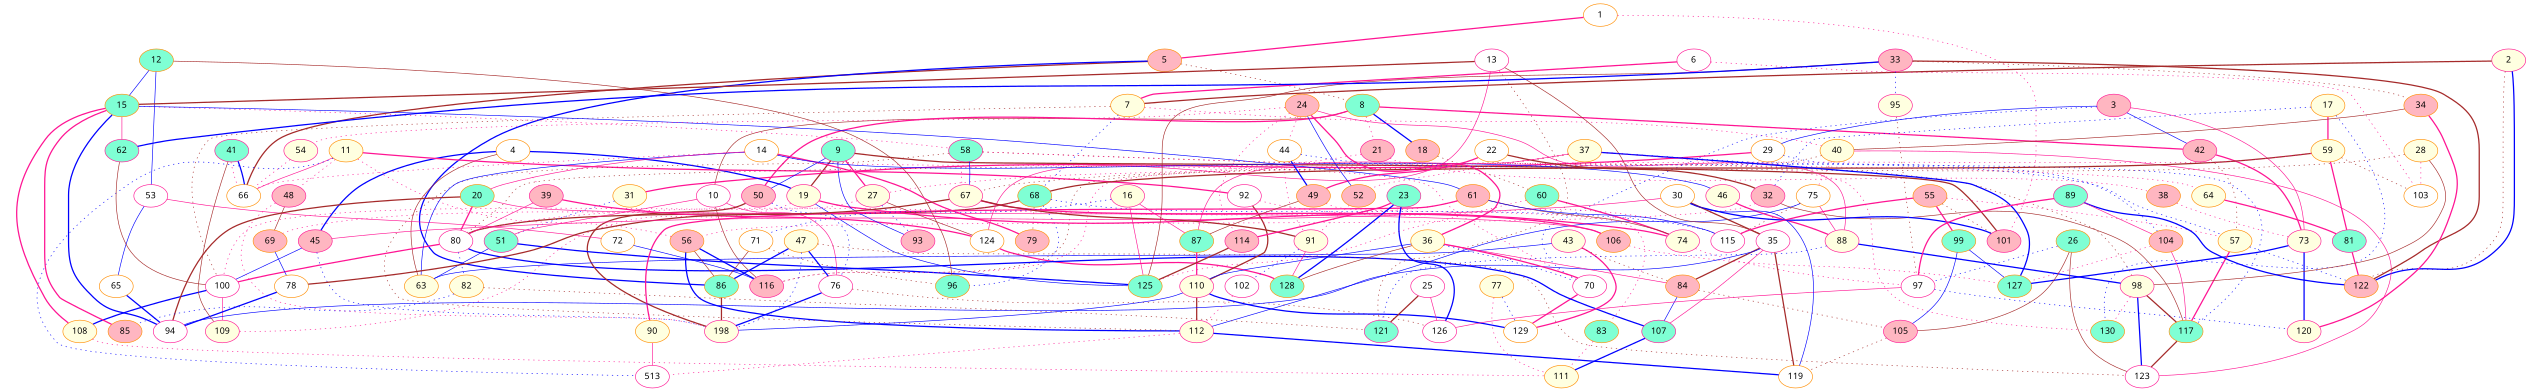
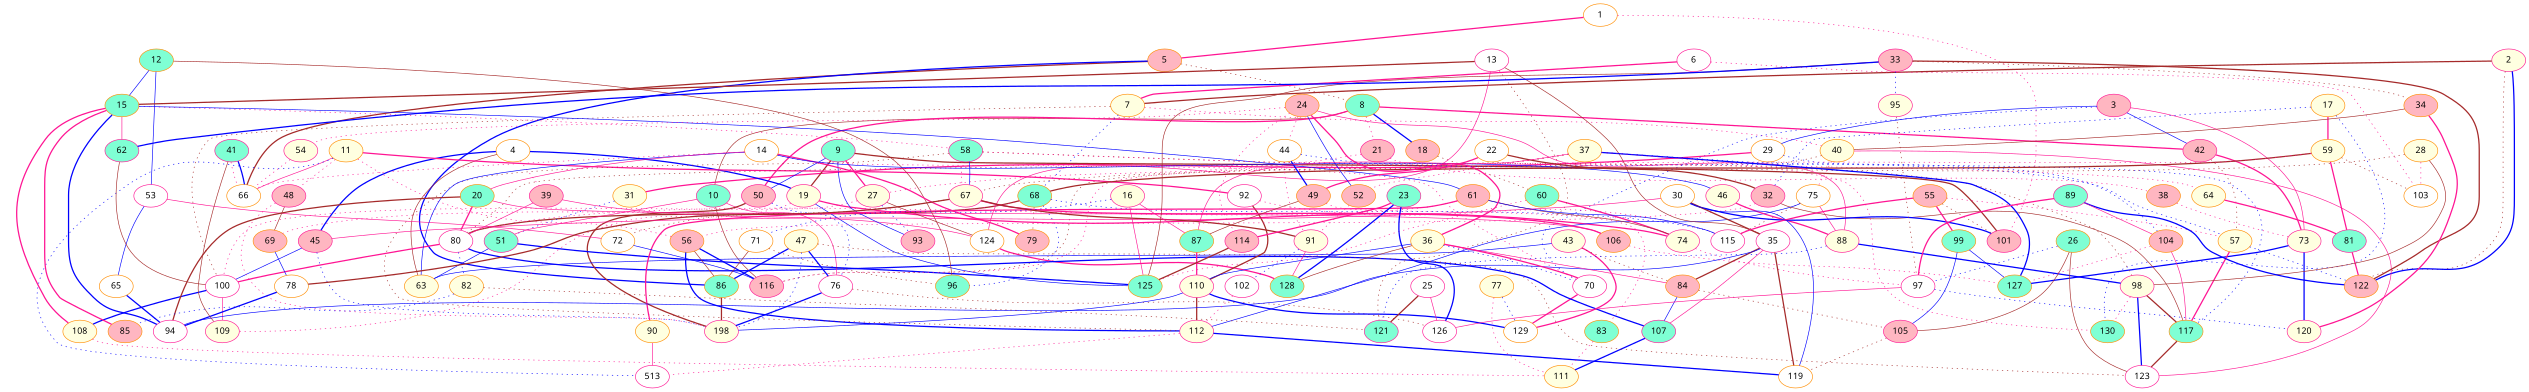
(713, 196) -> (713, 196)
none -> (790, 213)
(767, 217) -> (767, 217)
